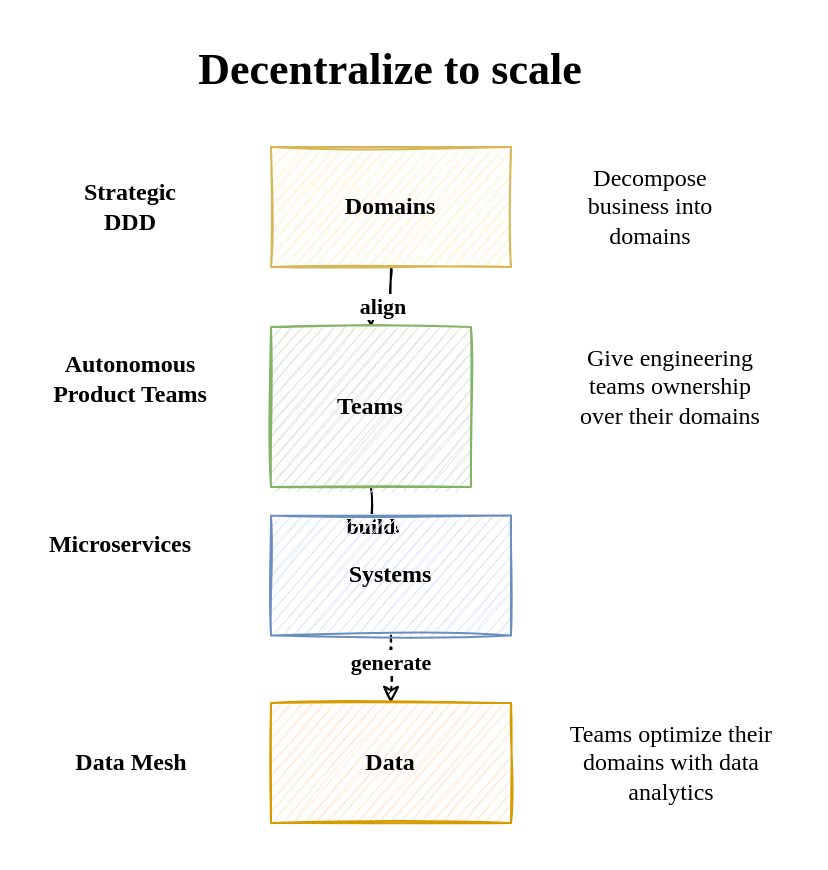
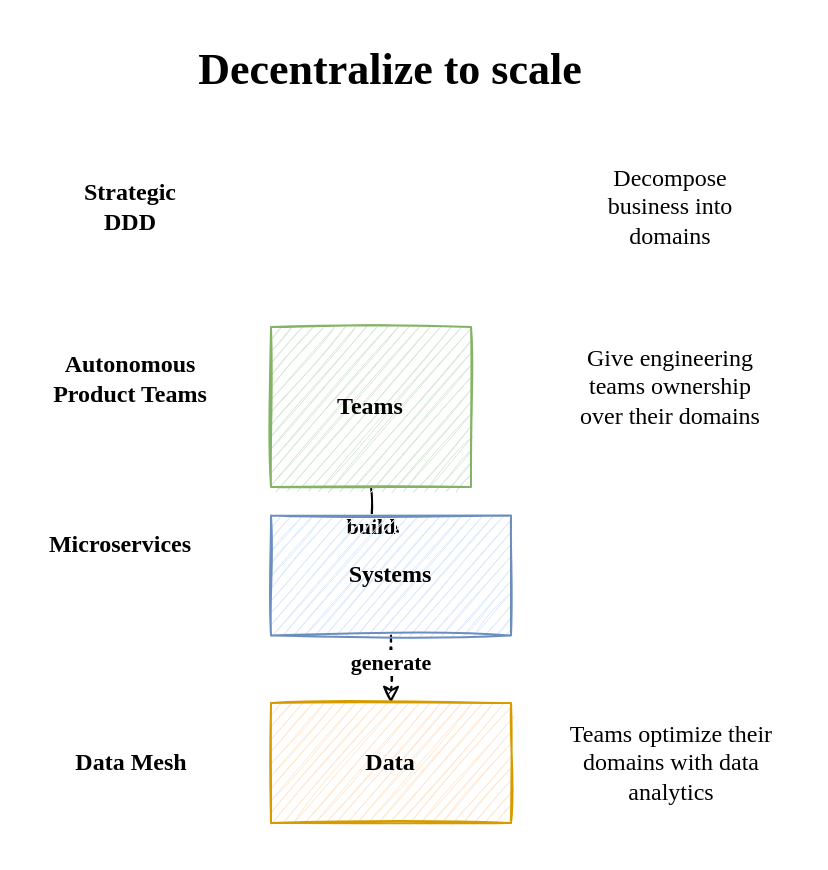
(391, 207) -> none
(651, 207) -> (671, 207)
(391, 302) -> none
